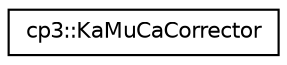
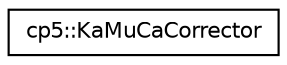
(144, 32) -> (144, 32)
